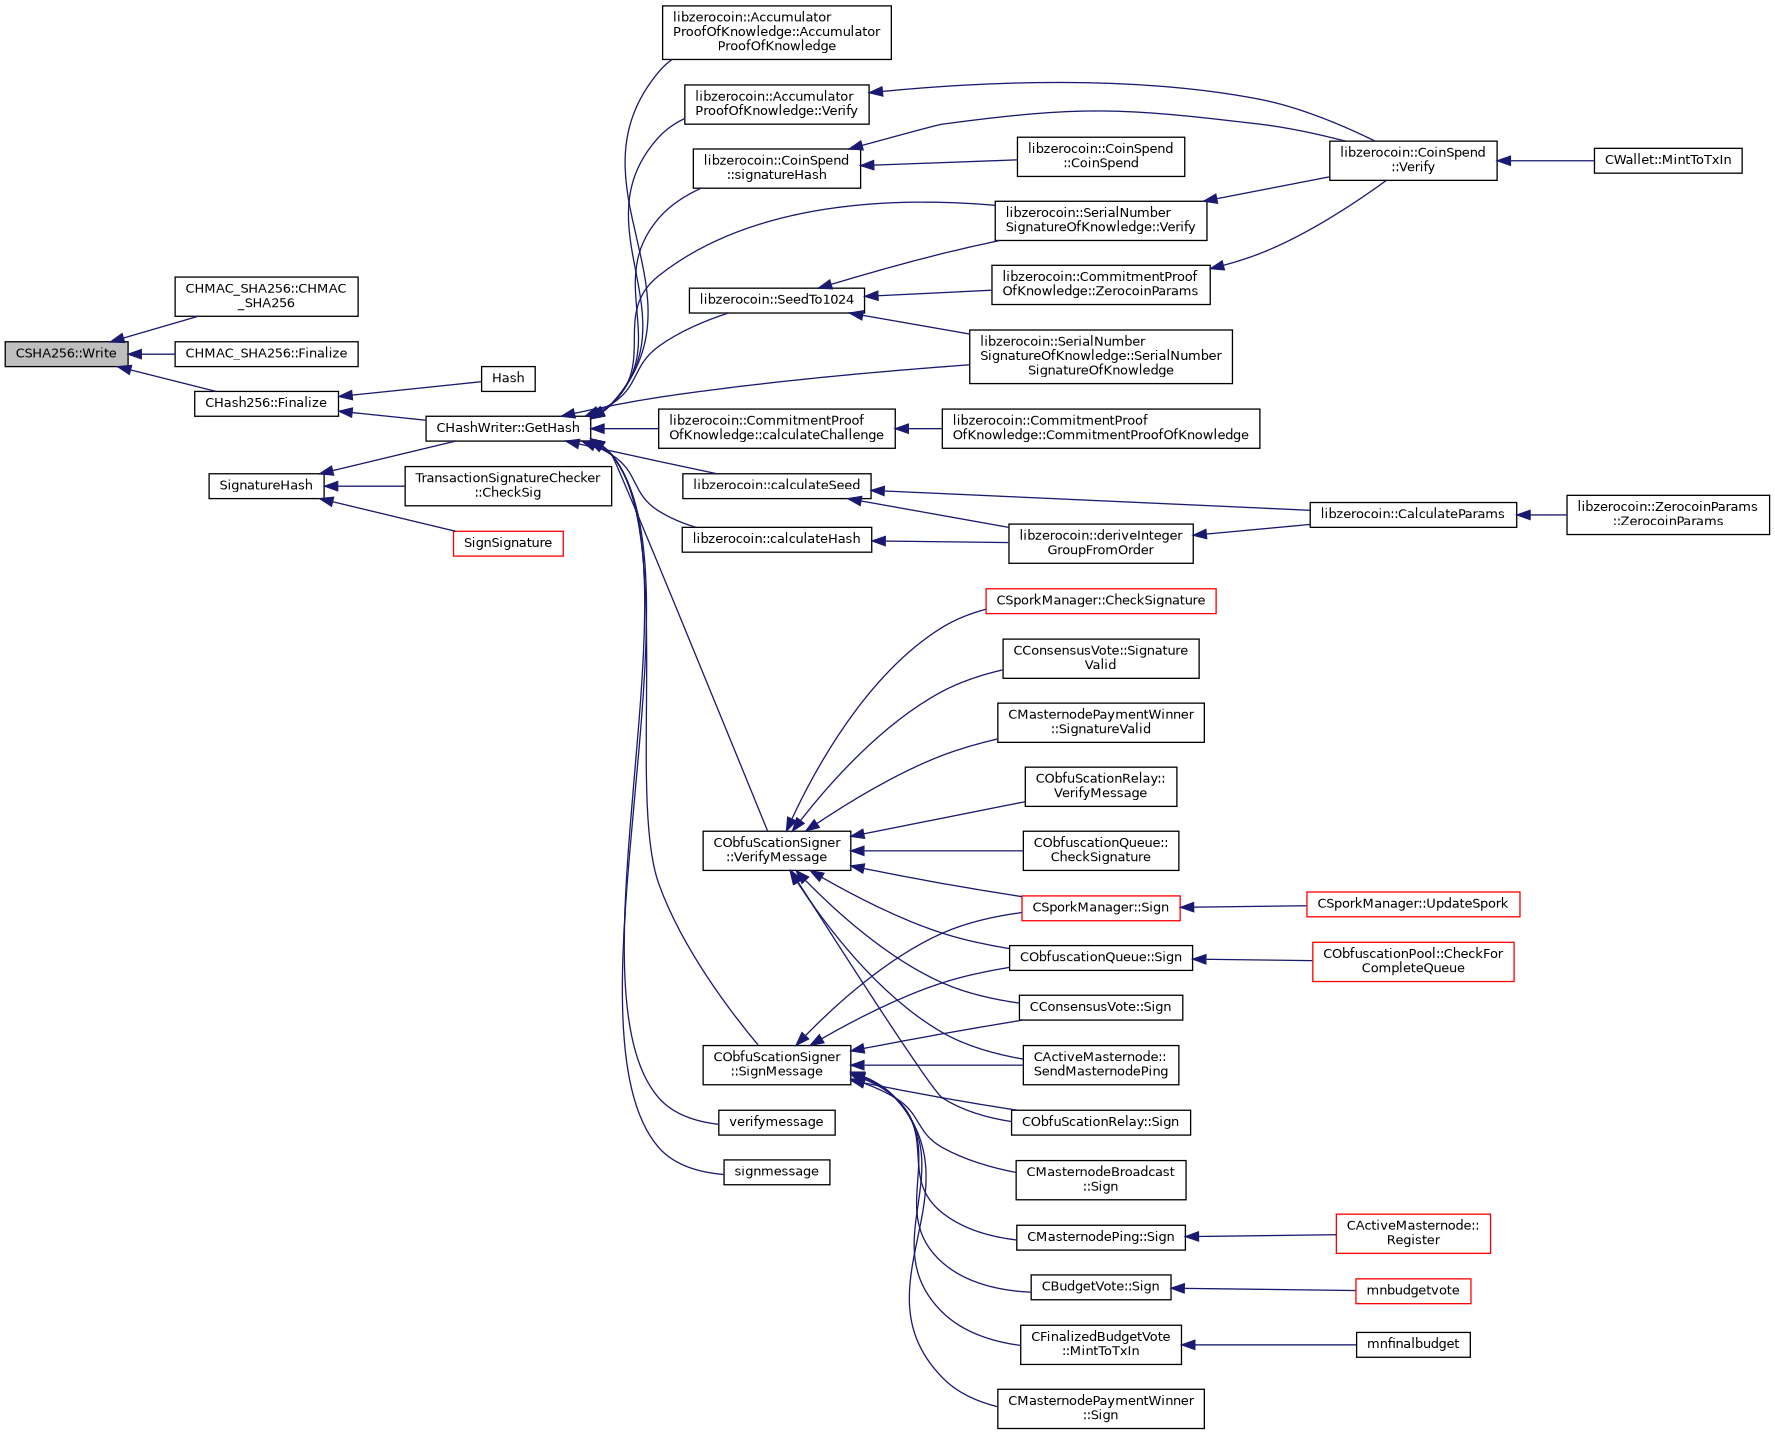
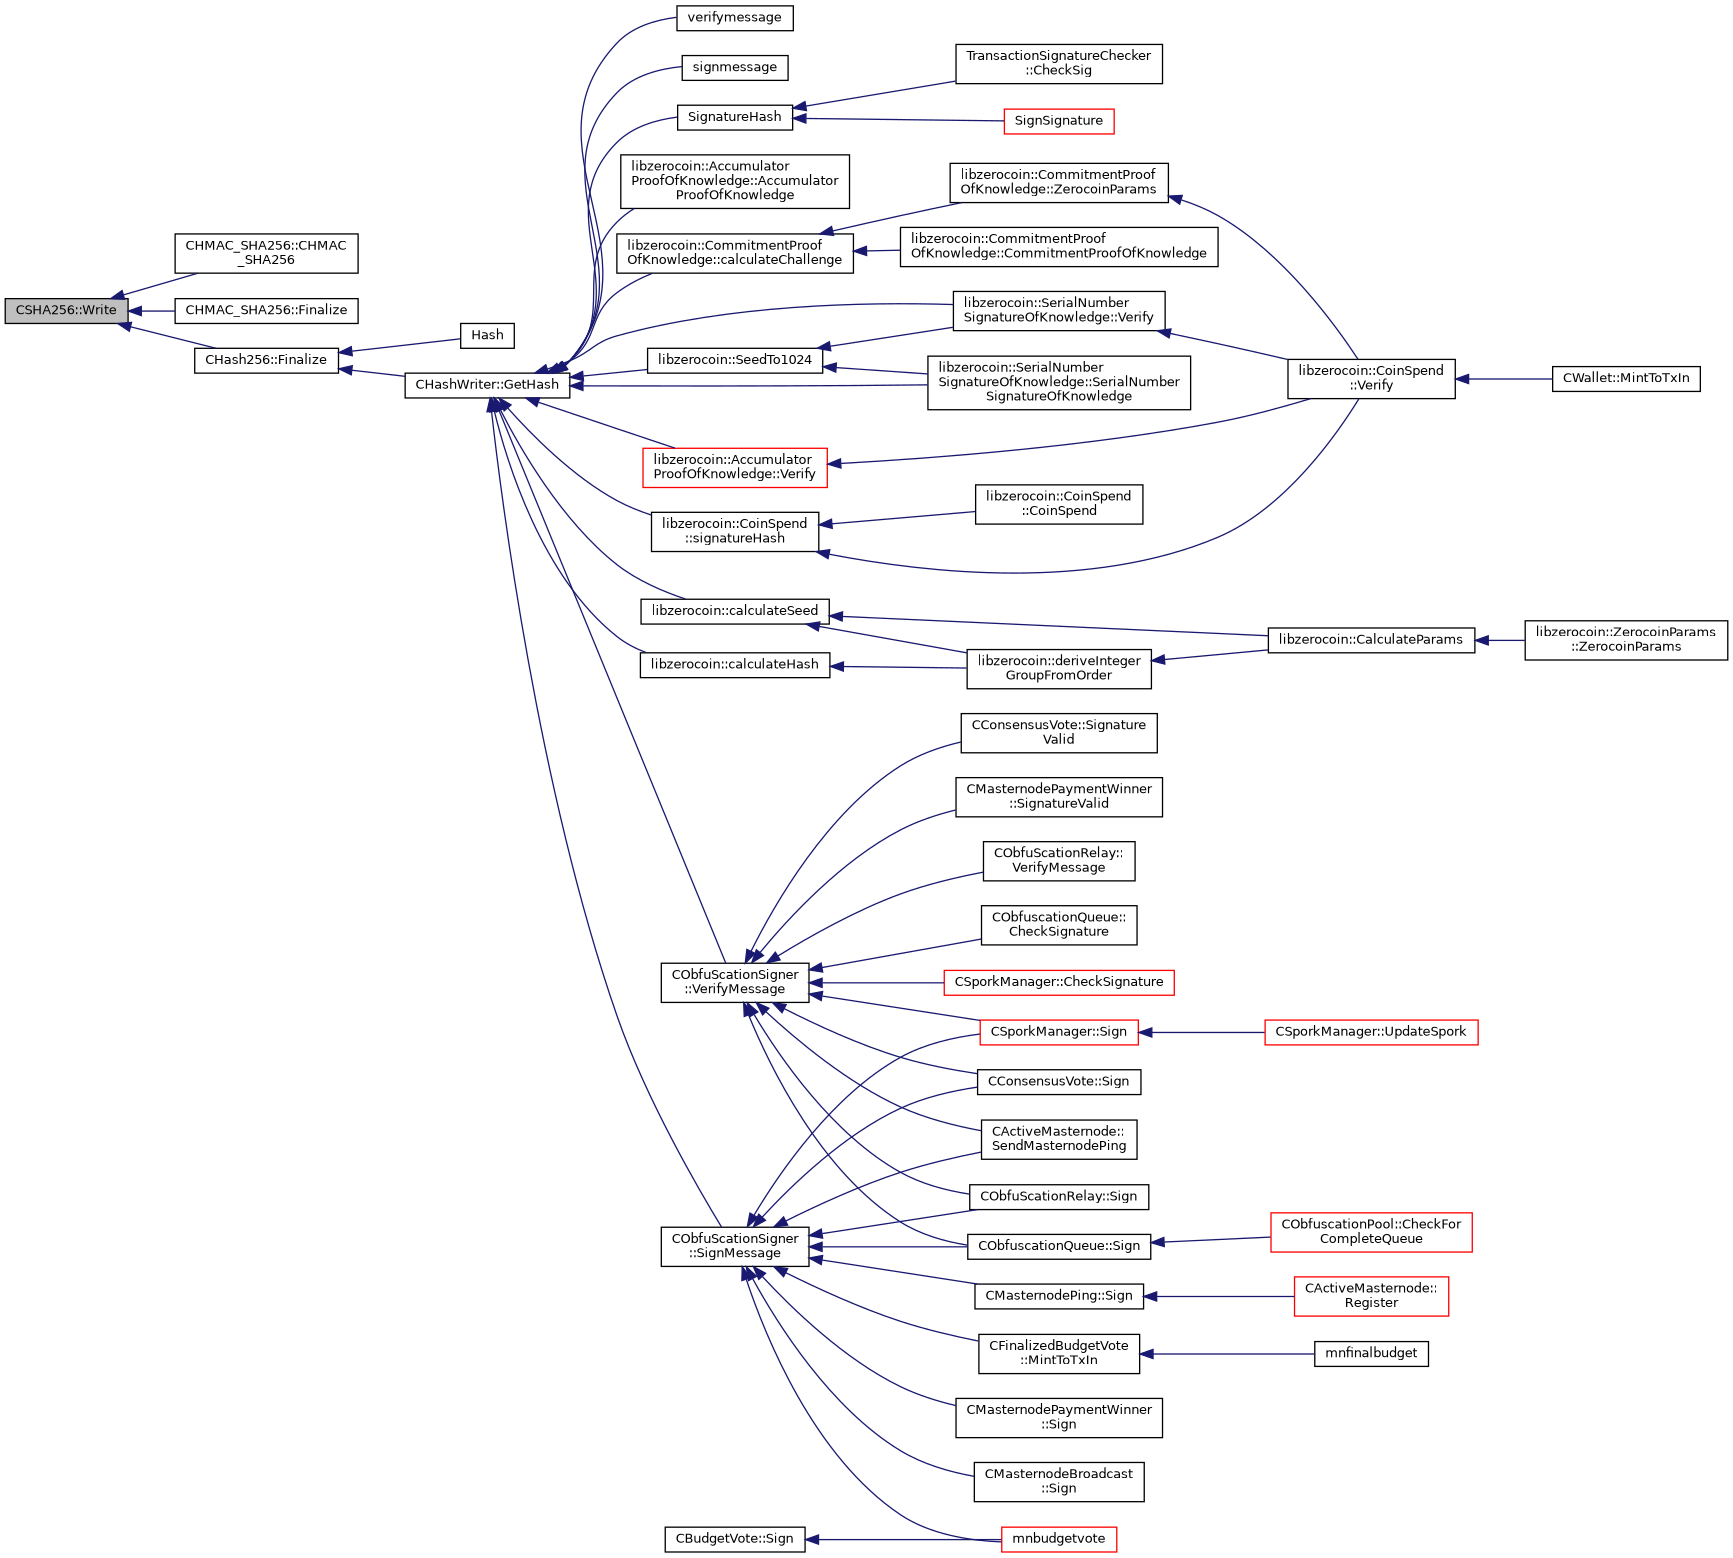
(777, 105) -> (735, 468)
(935, 293) -> (897, 216)
(394, 456) -> (595, 177)
(928, 1246) -> (836, 1453)
